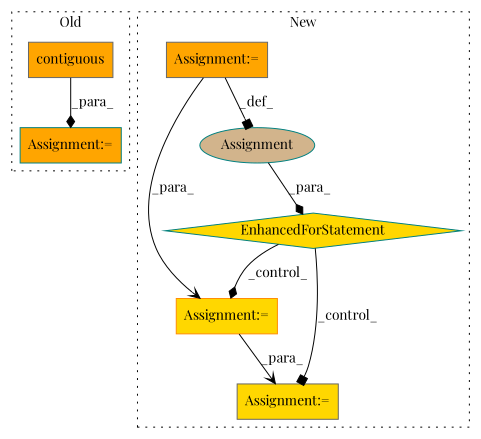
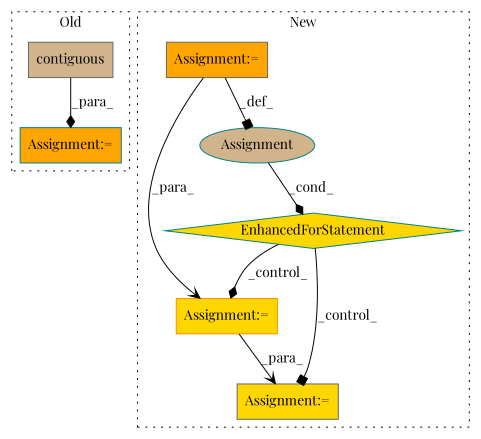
(71, 60) -> (71, 60)
(310, 188) -> (311, 188)
